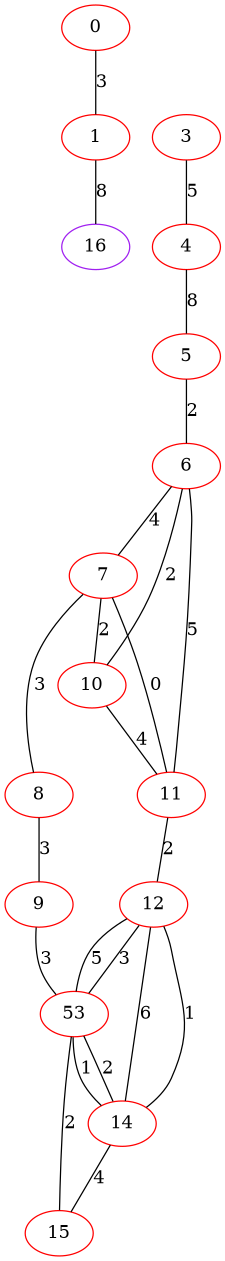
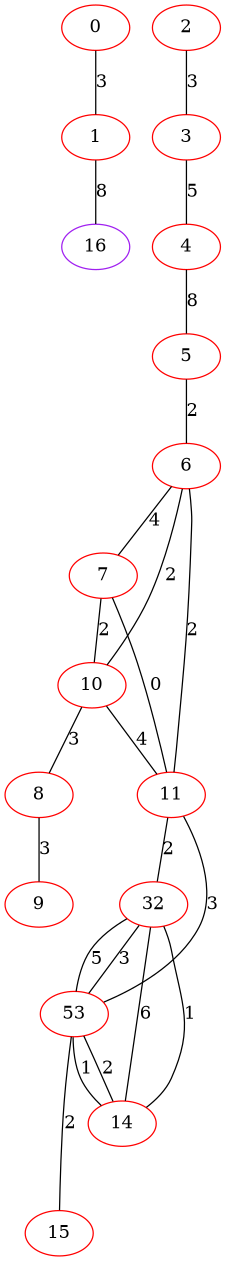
none -> (186, 28)
(193, 630) -> (193, 630)
(30, 675) -> (65, 740)
(154, 904) -> (154, 904)
(39, 963) -> (197, 930)
(91, 1179) -> none
